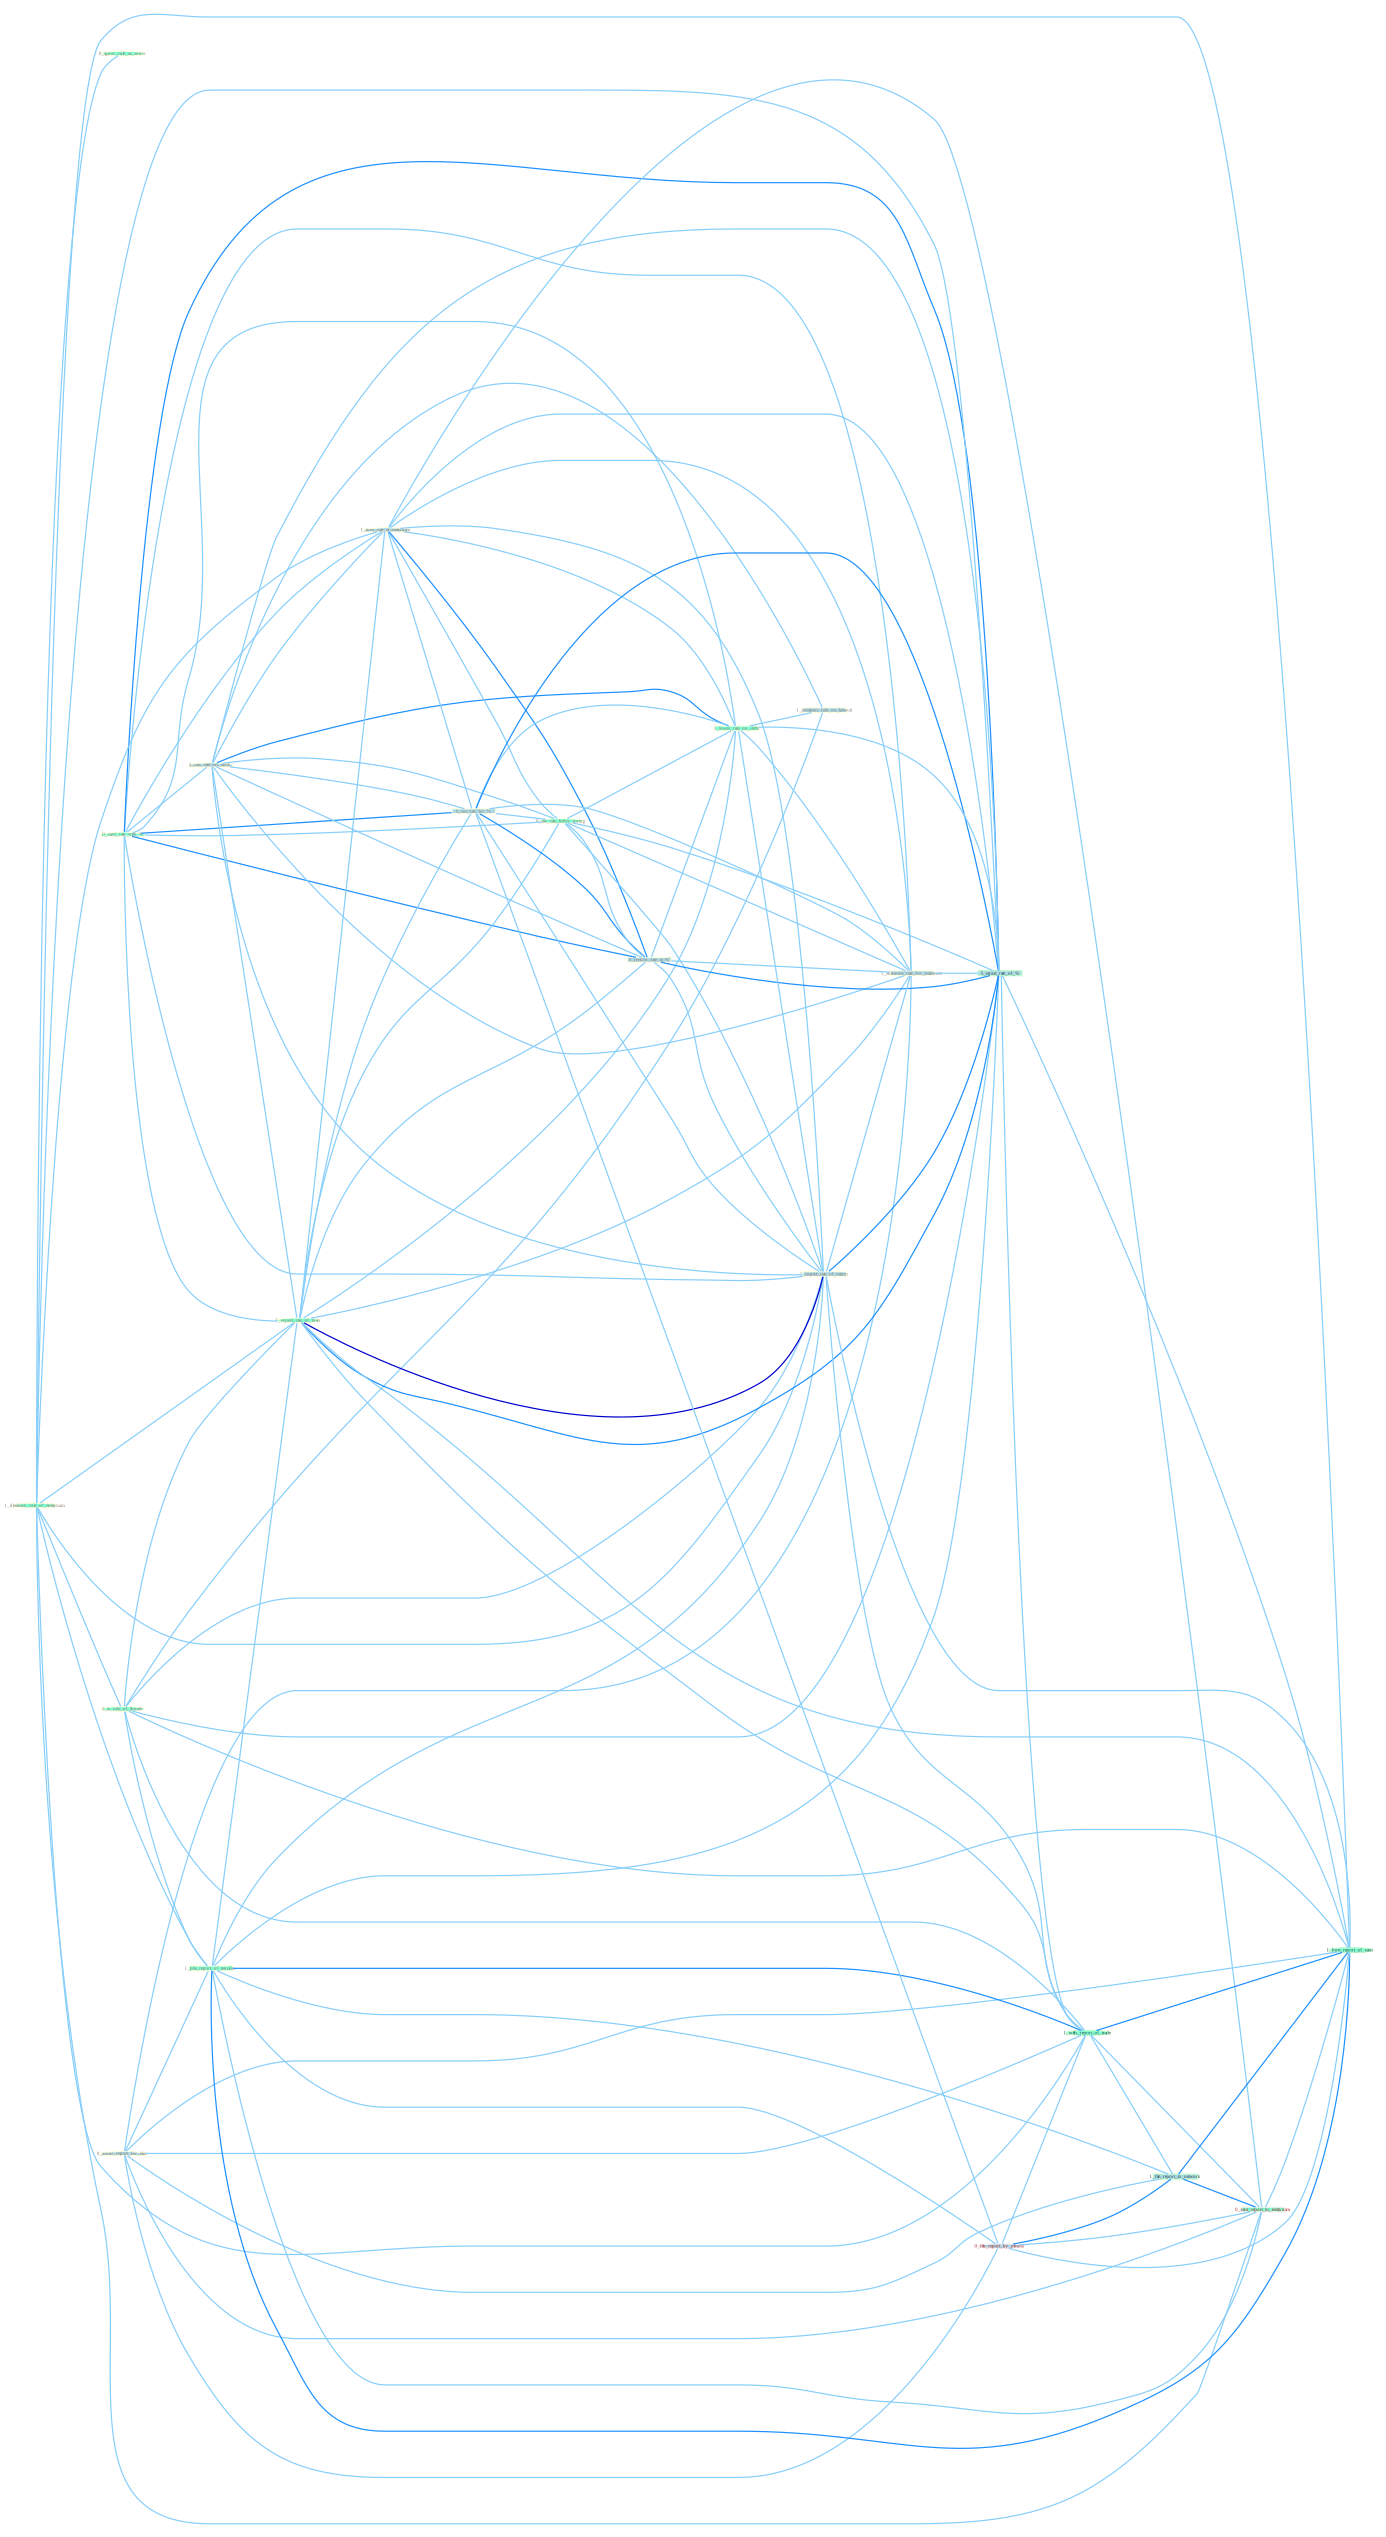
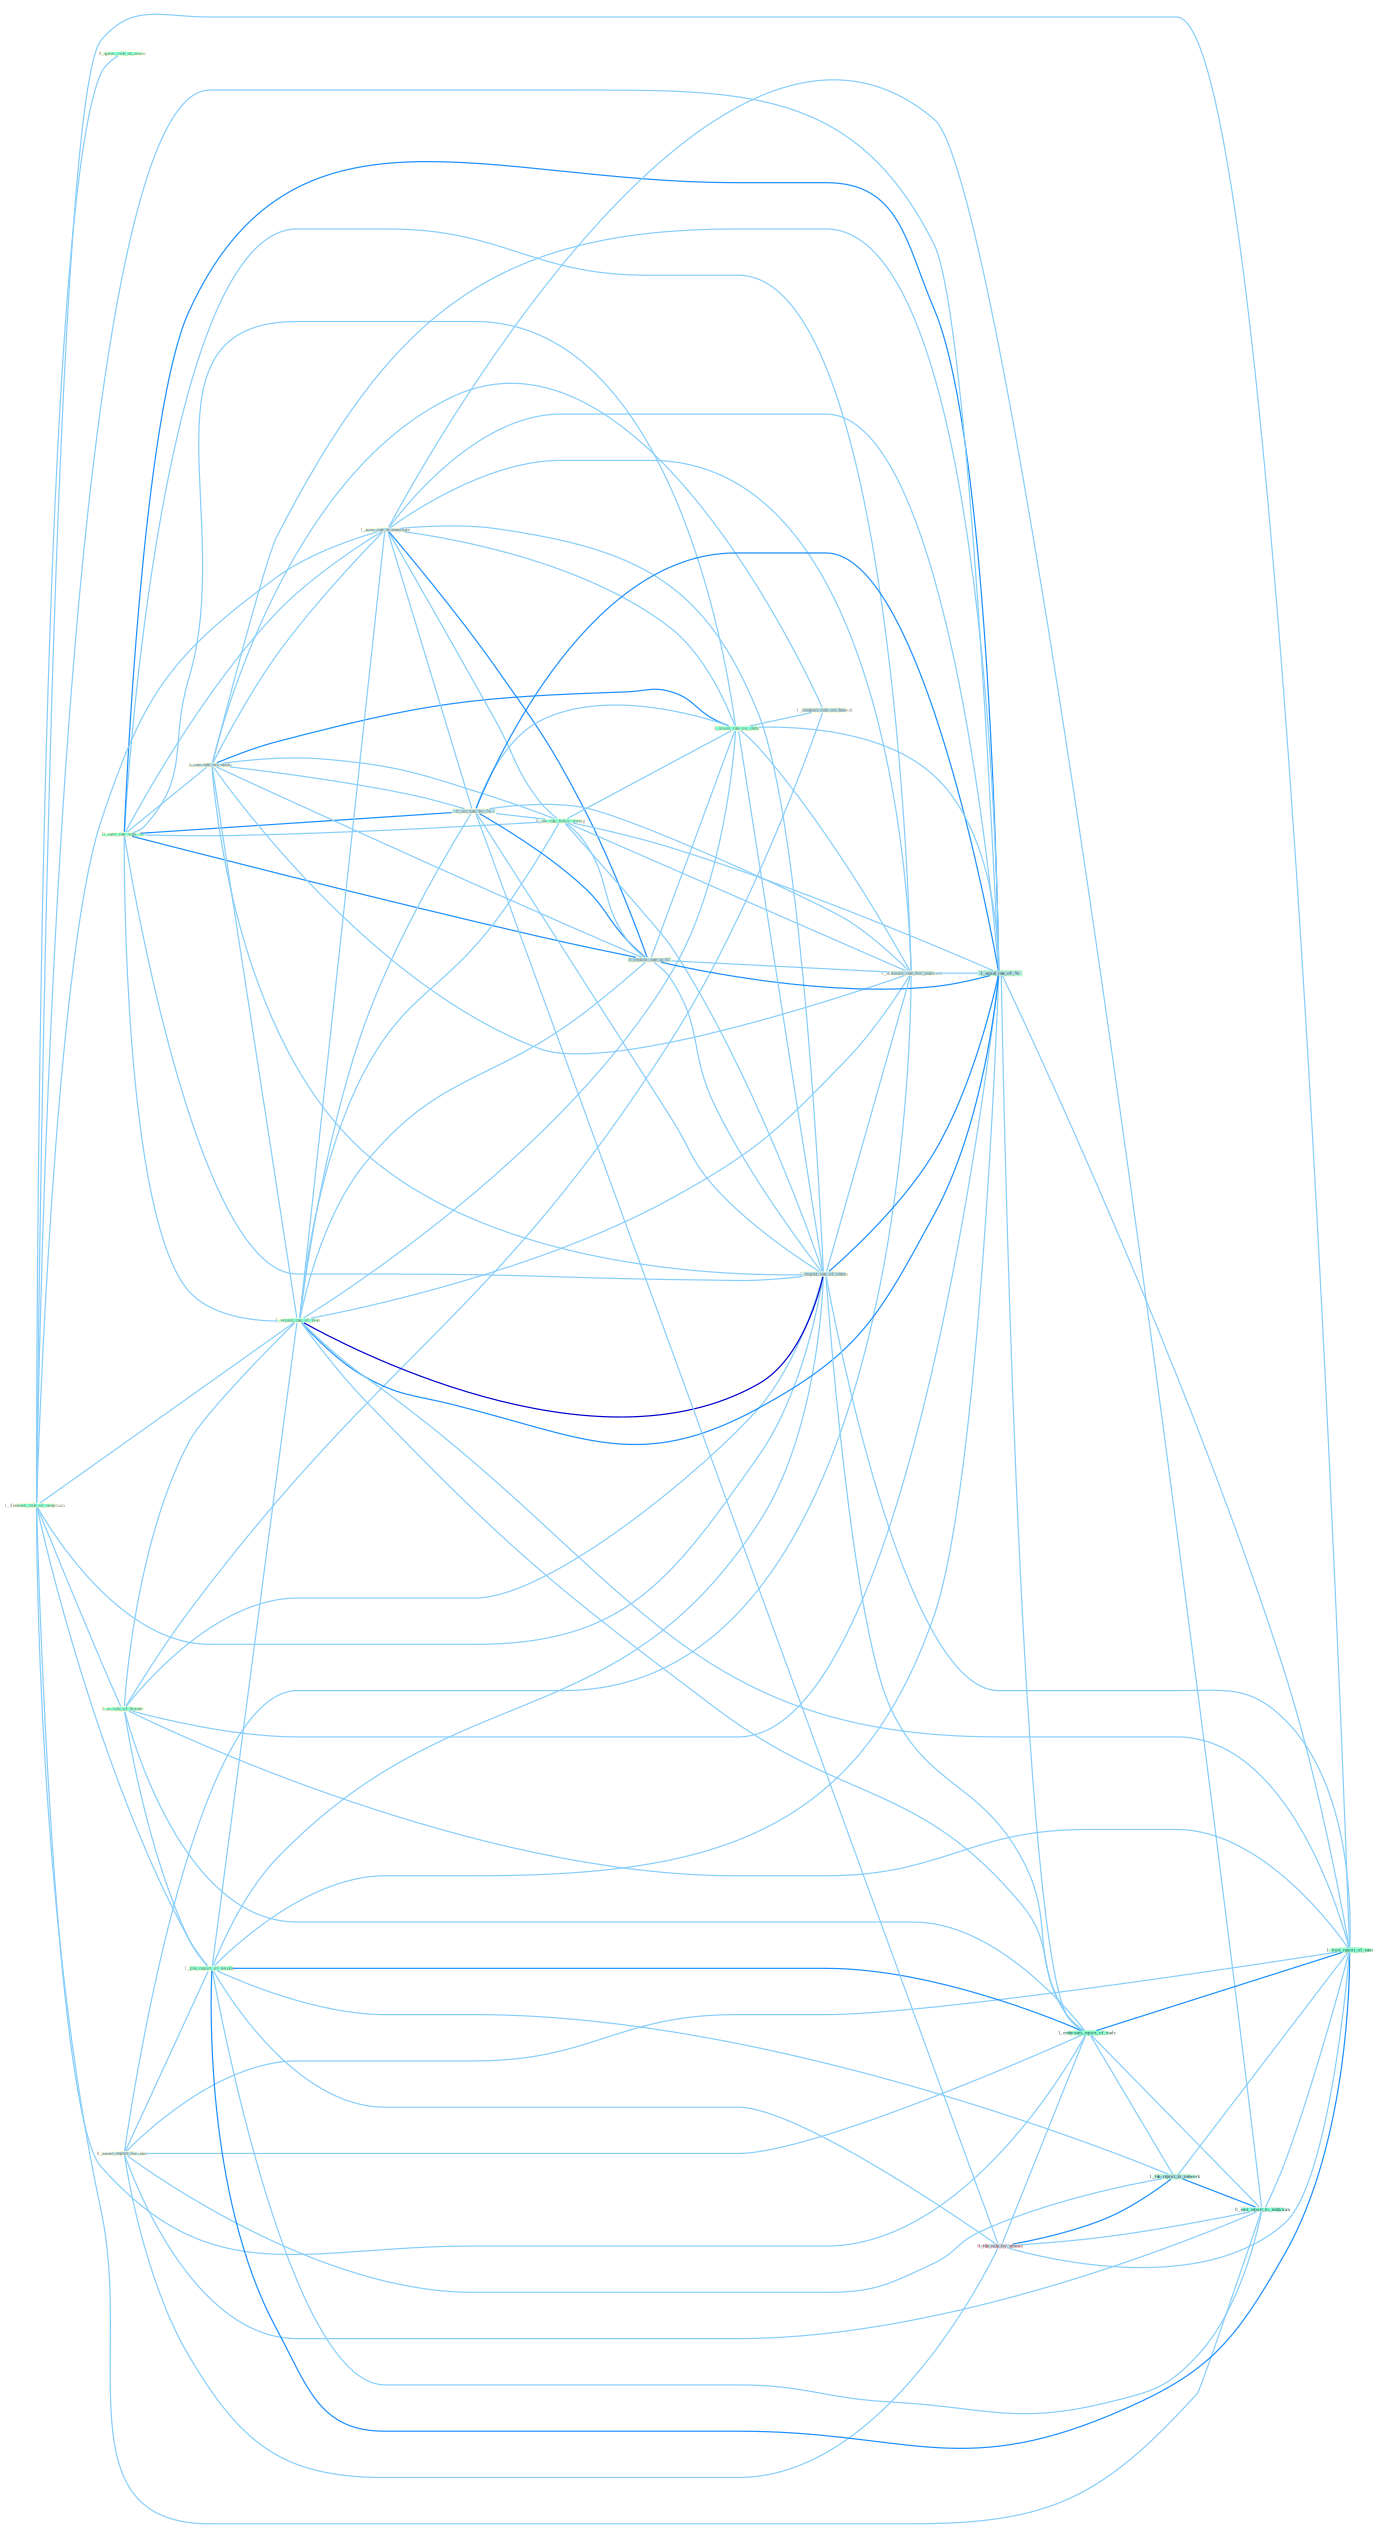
(1000, 973) -> (1000, 973)
(1088, 2033) -> (1088, 2033)
(1263, 2063) -> (1263, 2063)
(1175, 2177) -> (1175, 2177)
(1263, 2210) -> (1263, 2210)
(1000, 2246) -> (1000, 2246)
